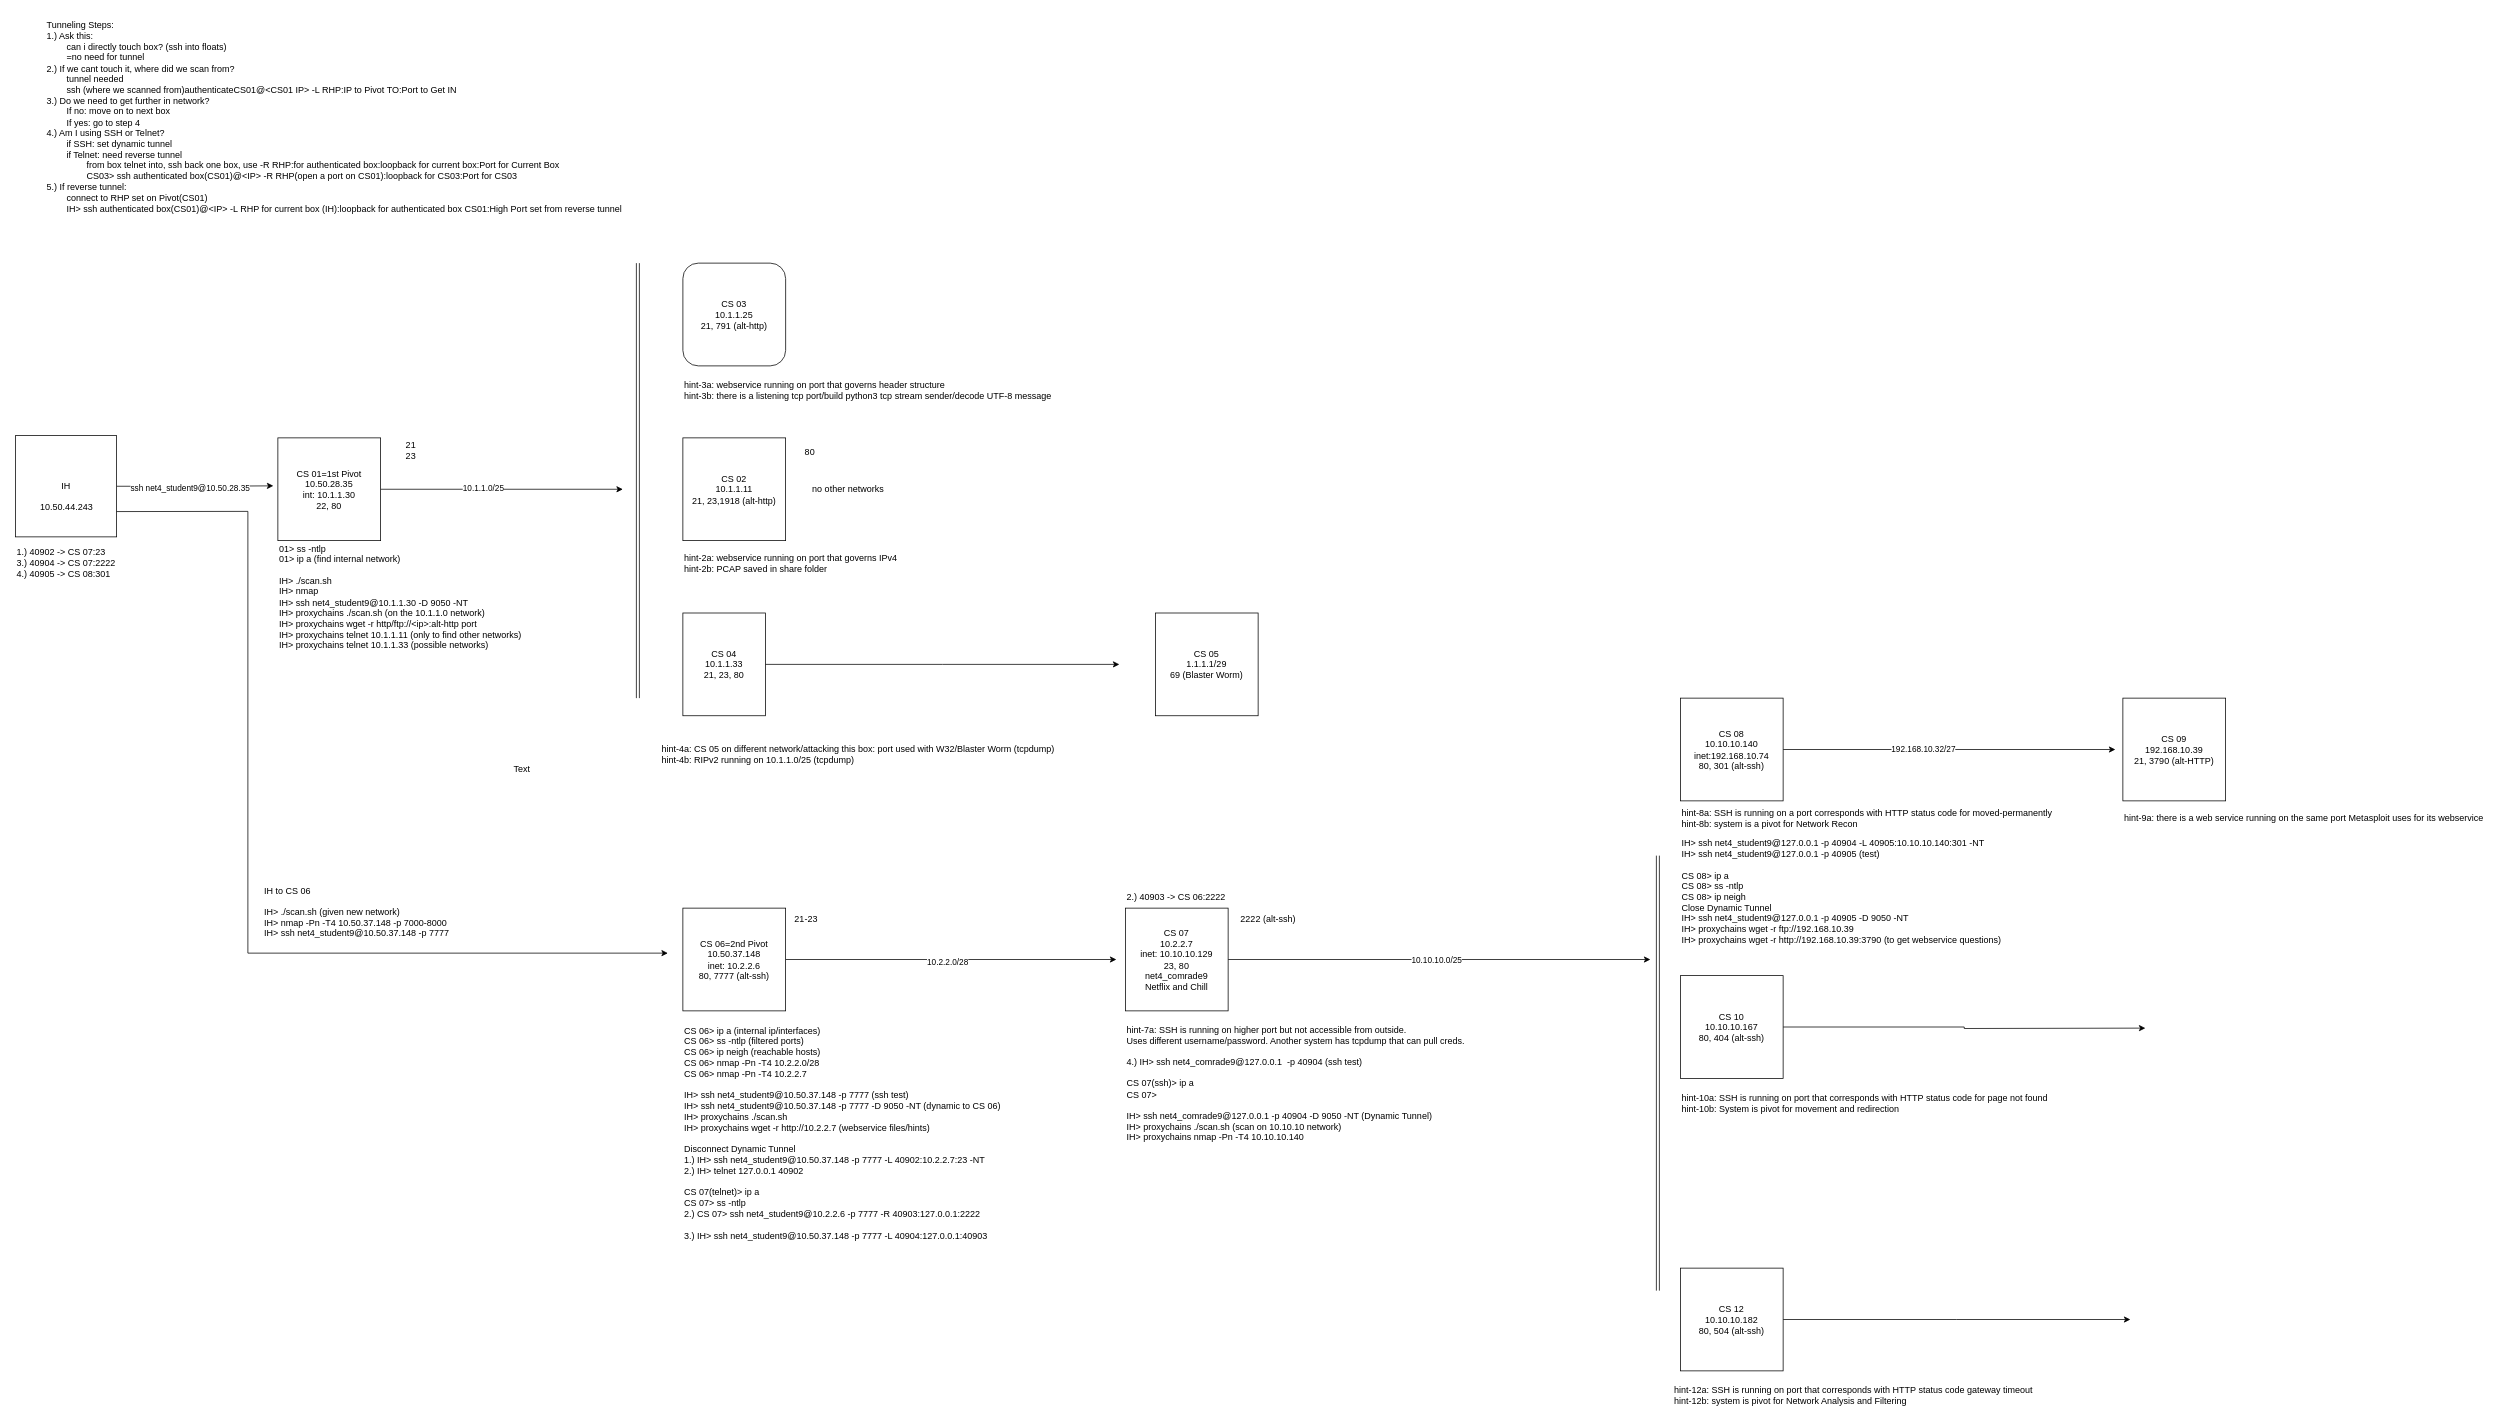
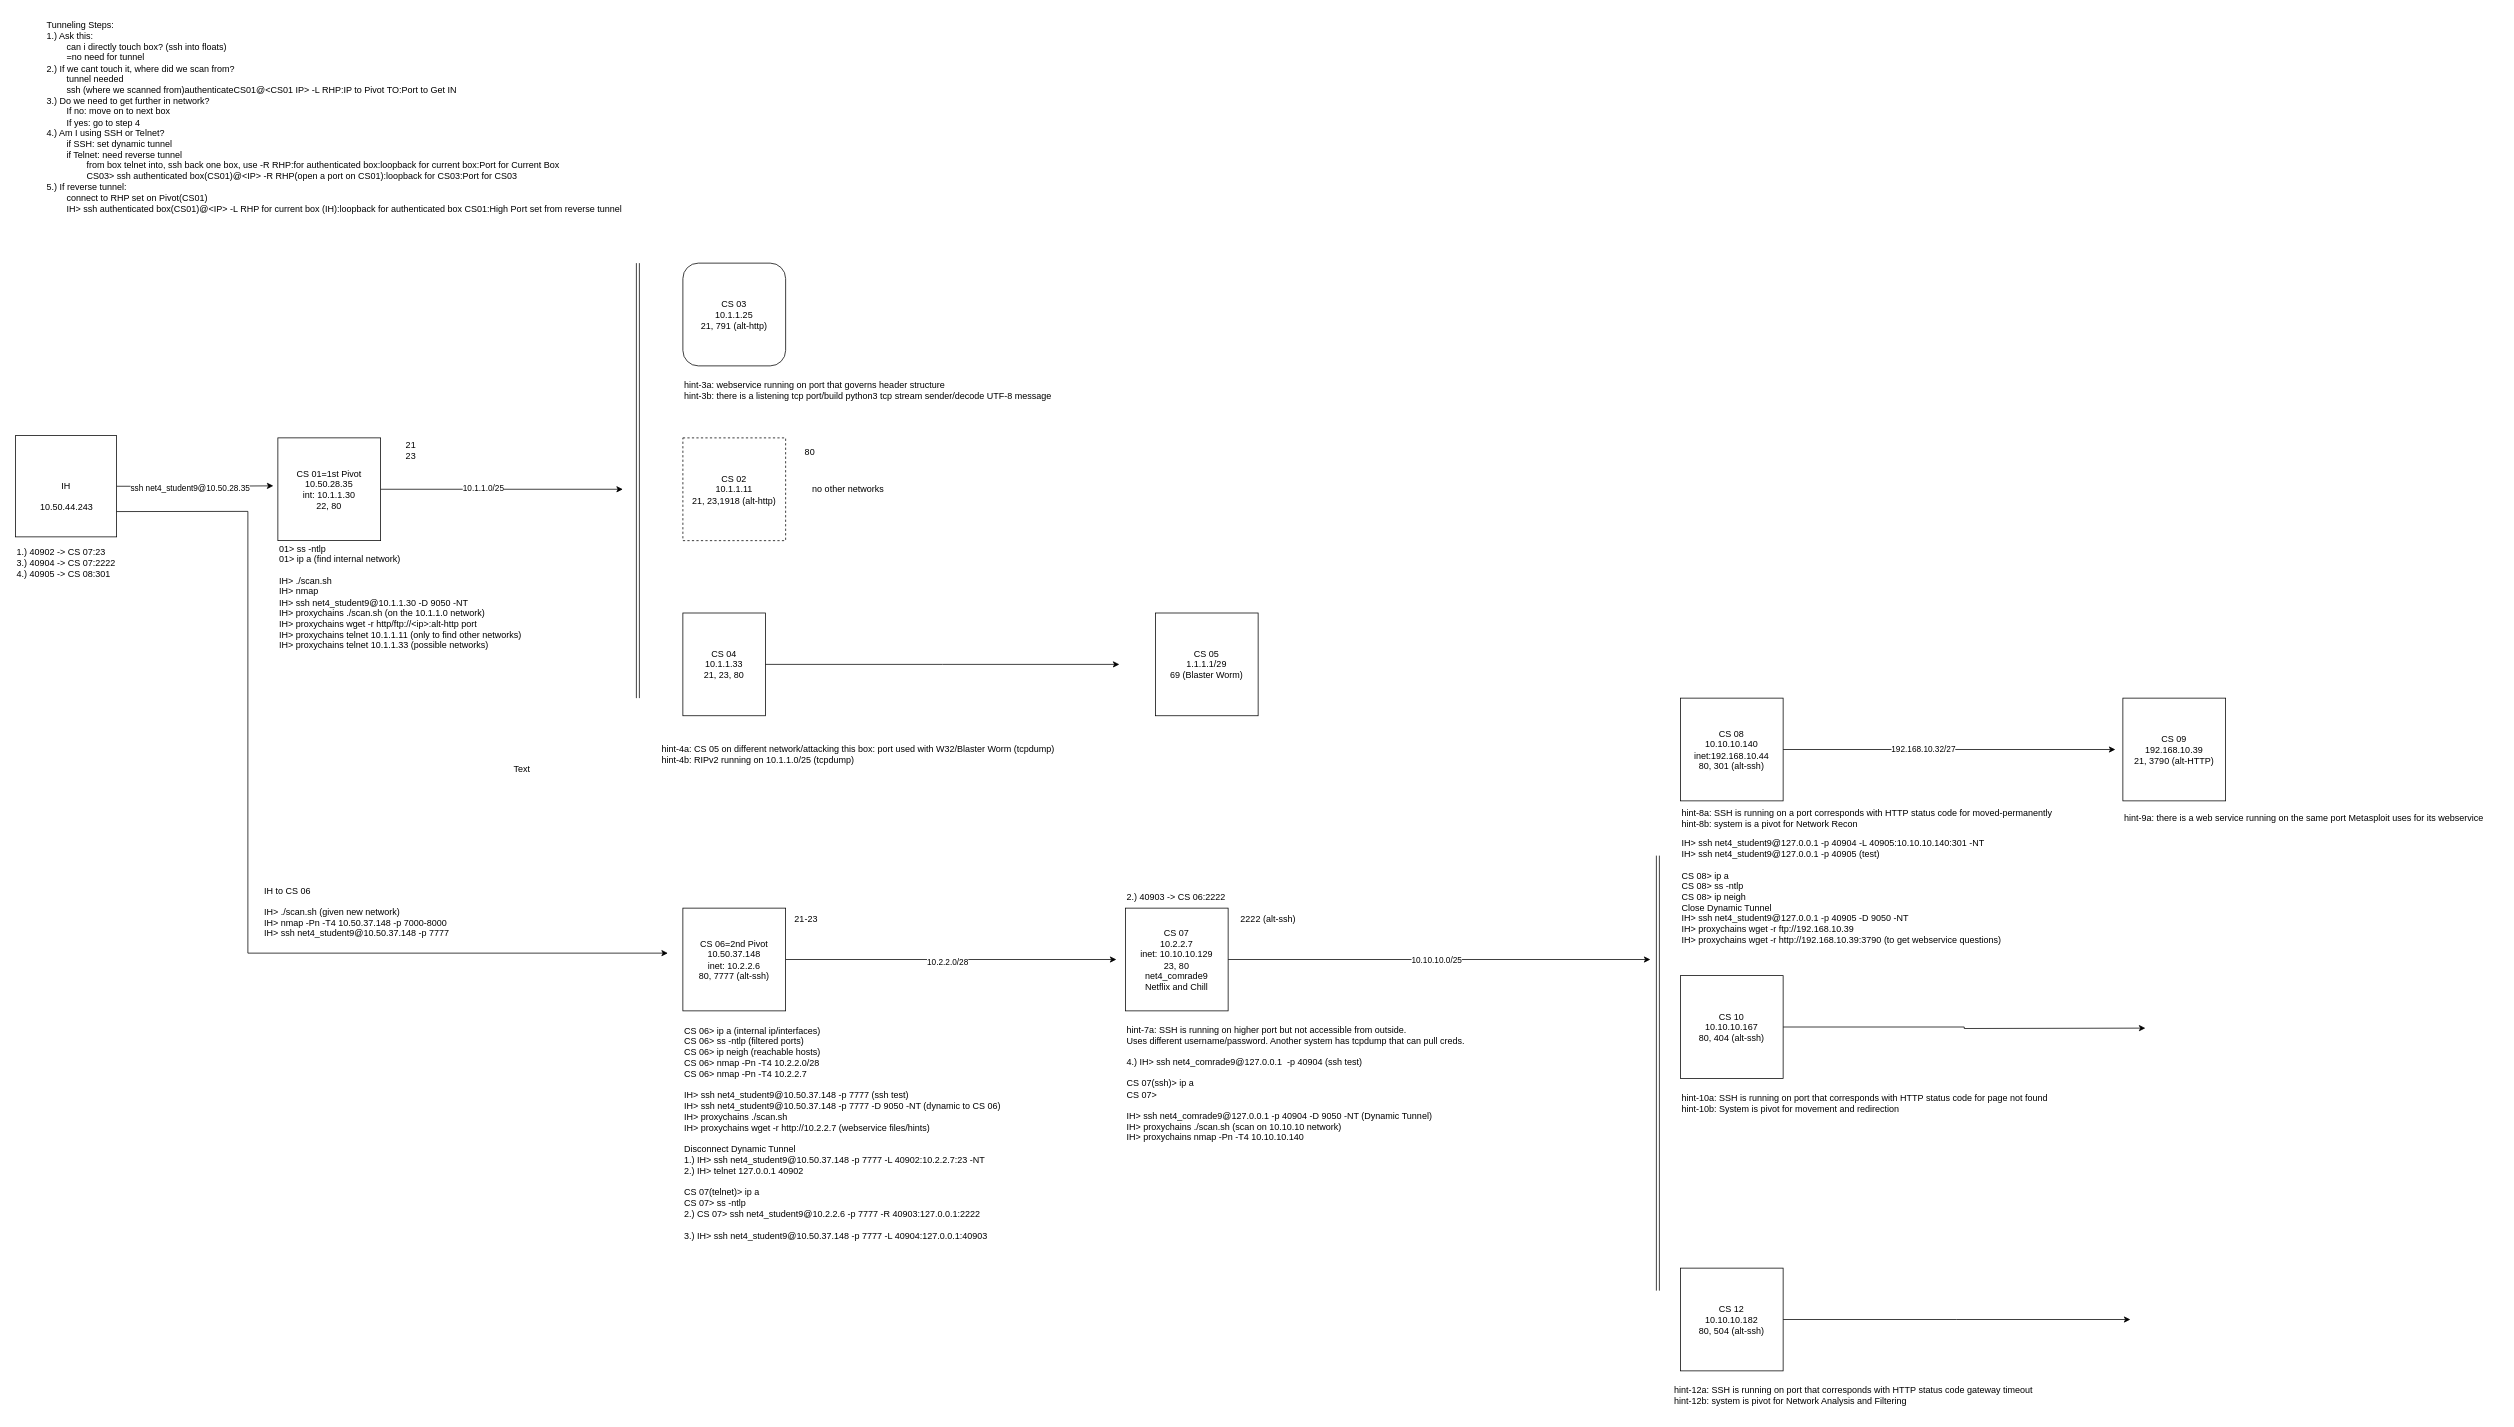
(734, 489) -> (734, 489)
(799, 563) -> none
(1732, 750) -> (1732, 750)
